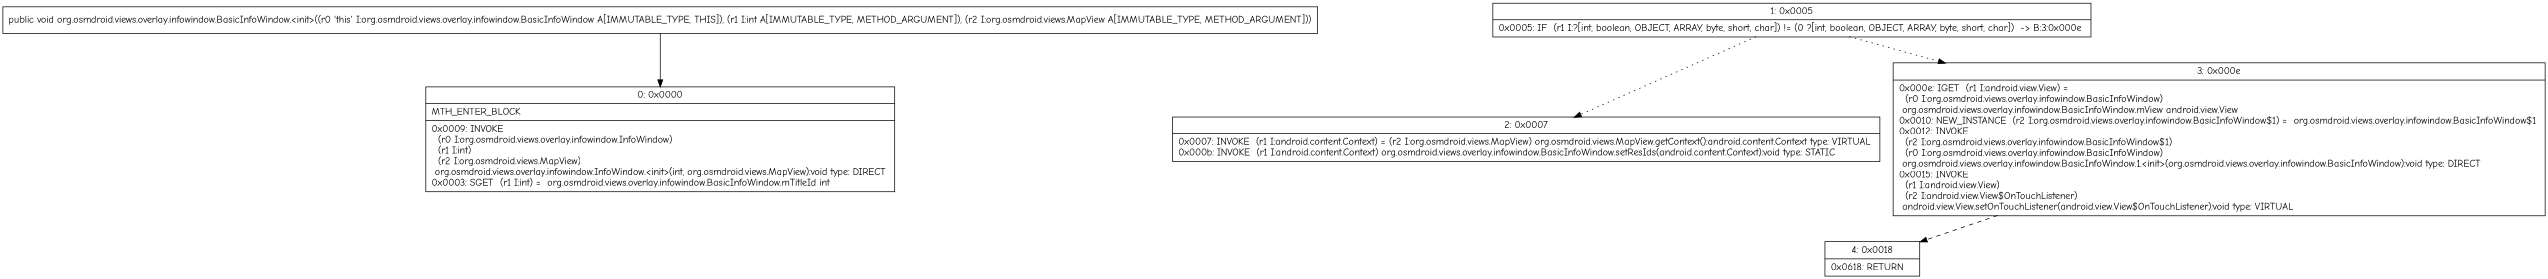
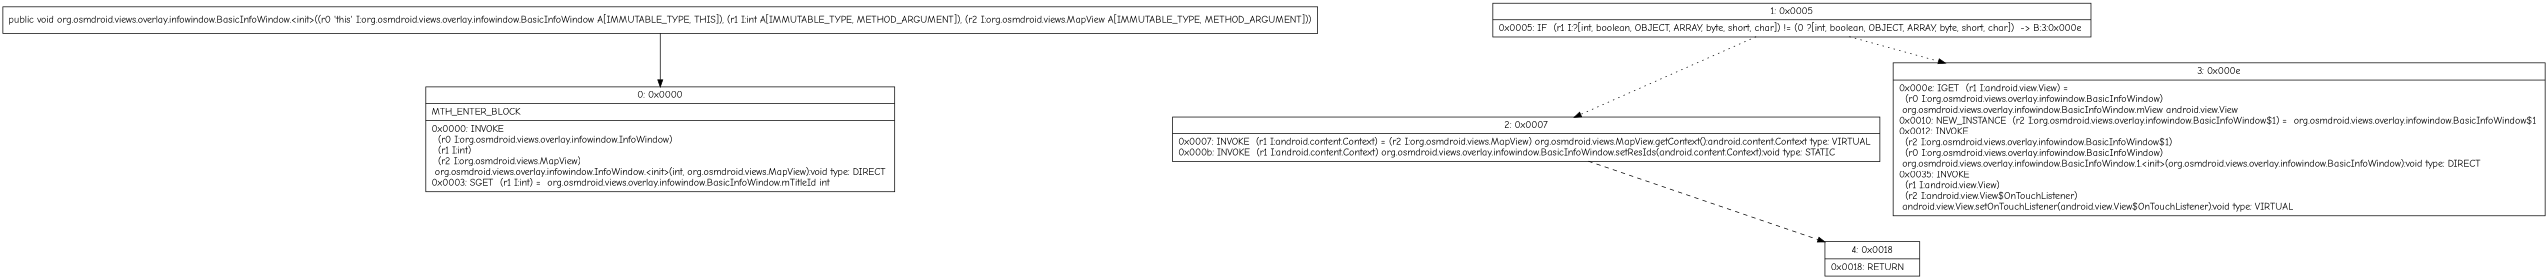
(471, 129) -> (471, 129)
(1937, 174) -> (1938, 174)
(1962, 228) -> (1703, 200)
(1872, 267) -> (1872, 267)
